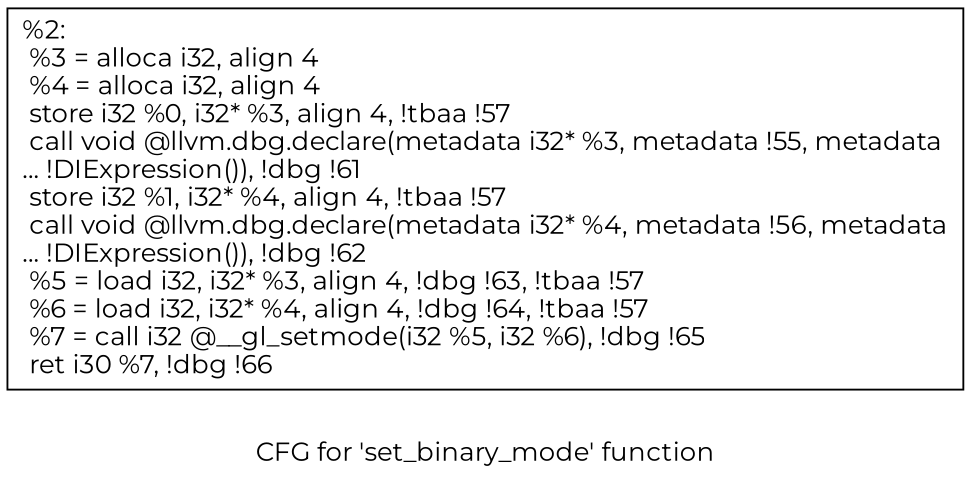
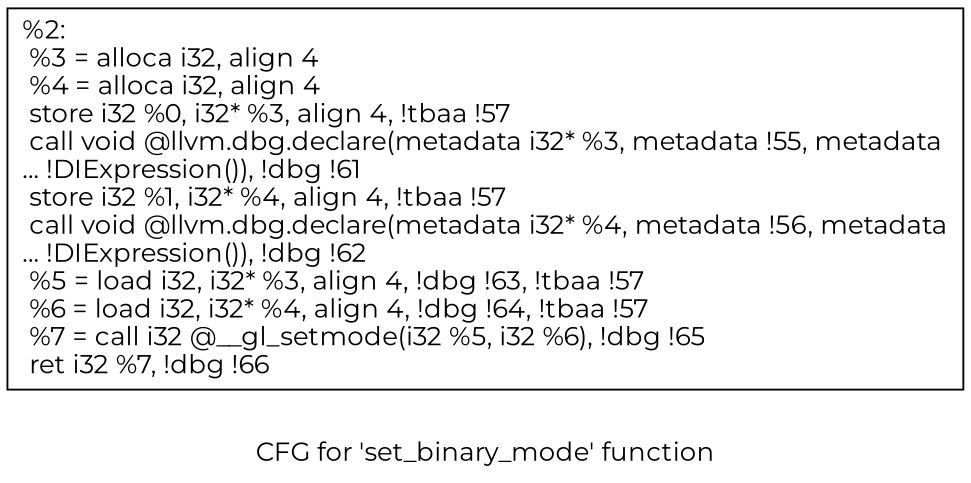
(148, 365) -> (146, 365)
